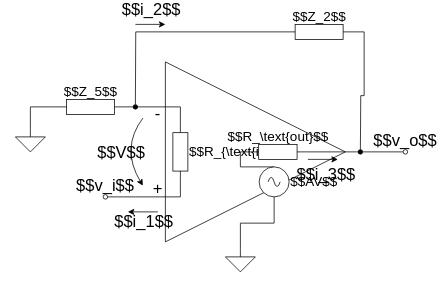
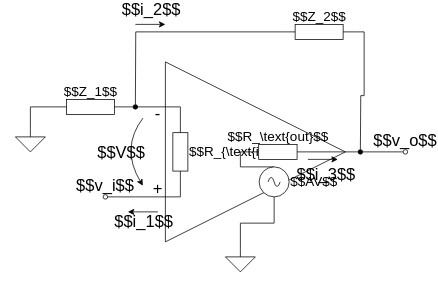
(91, 92) -> (91, 92)
